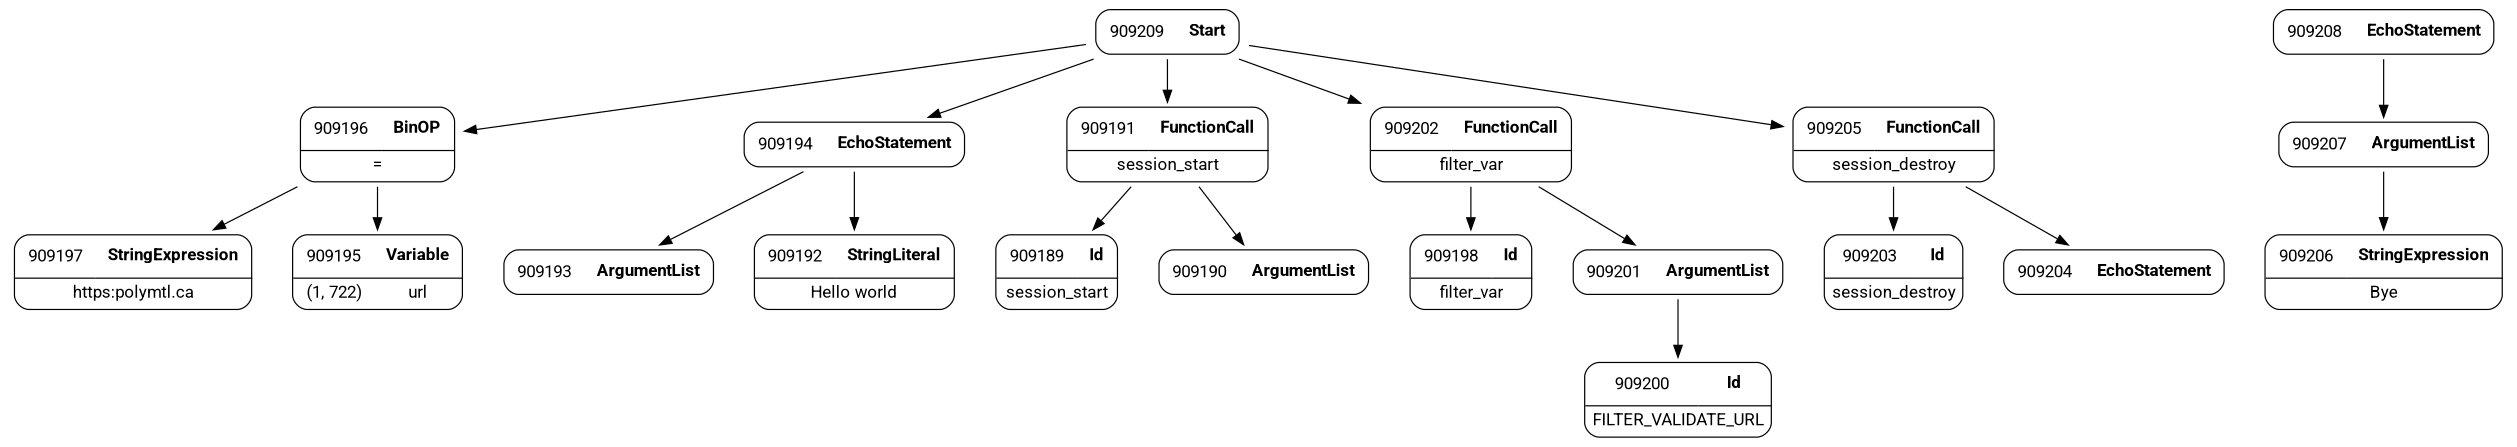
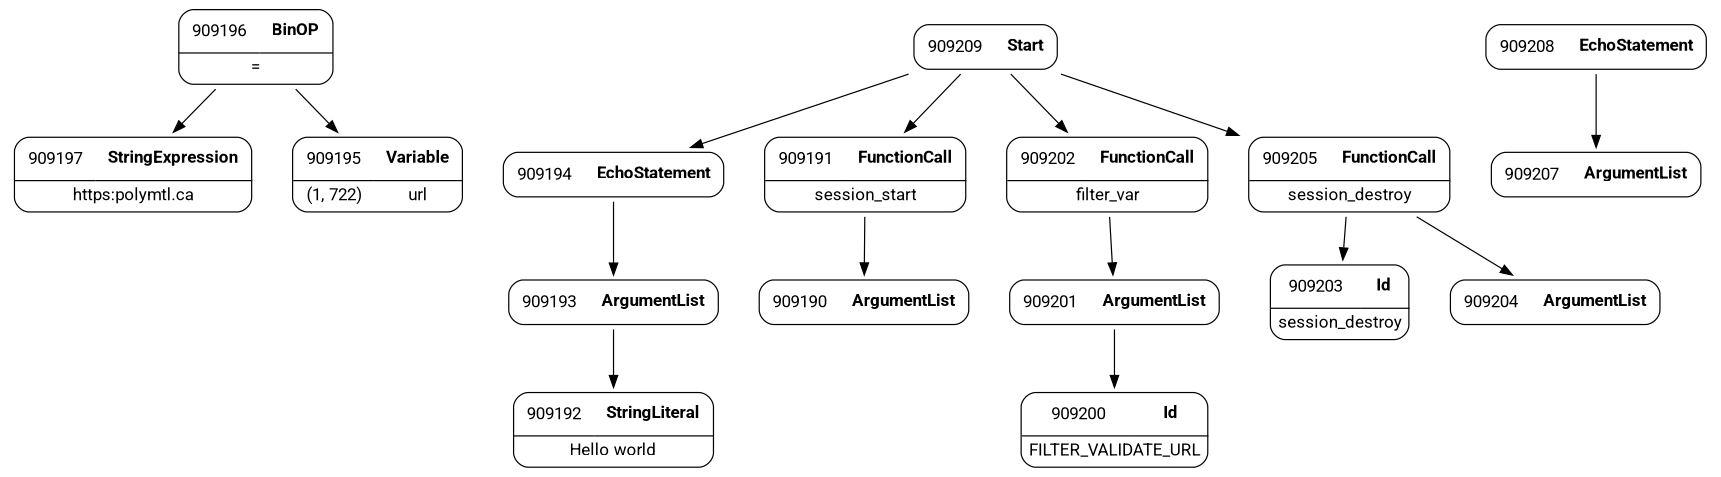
(781, 87) -> none
(854, 194) -> (614, 352)
(2154, 271) -> (1595, 301)
(1057, 272) -> none
(1471, 272) -> none
(2384, 272) -> none
